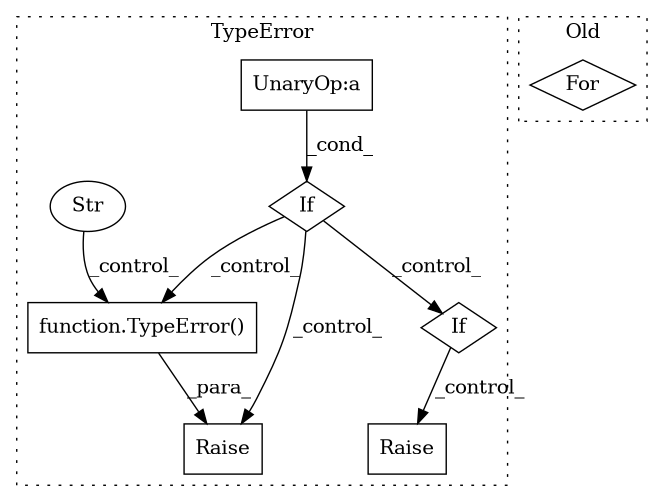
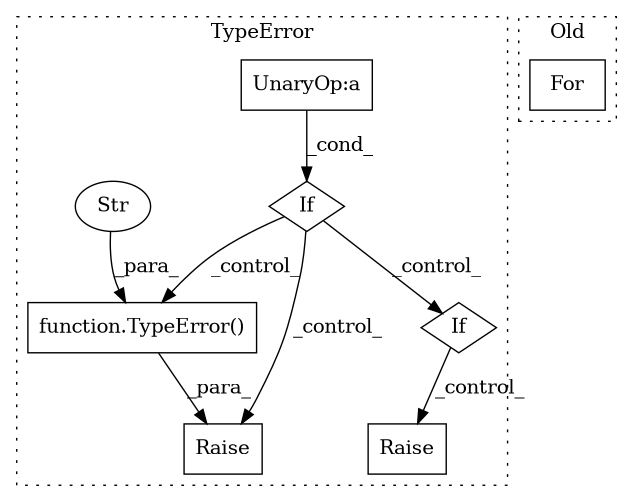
(583, 85) -> (568, 85)
(134, 267) -> (146, 267)
